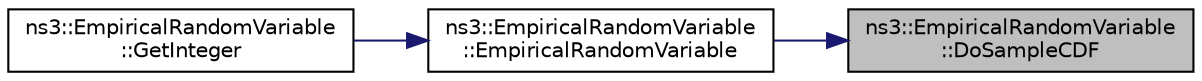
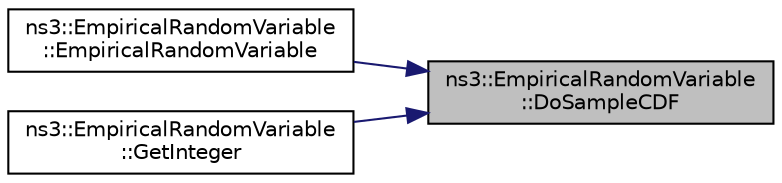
(380, 41) -> (381, 119)
